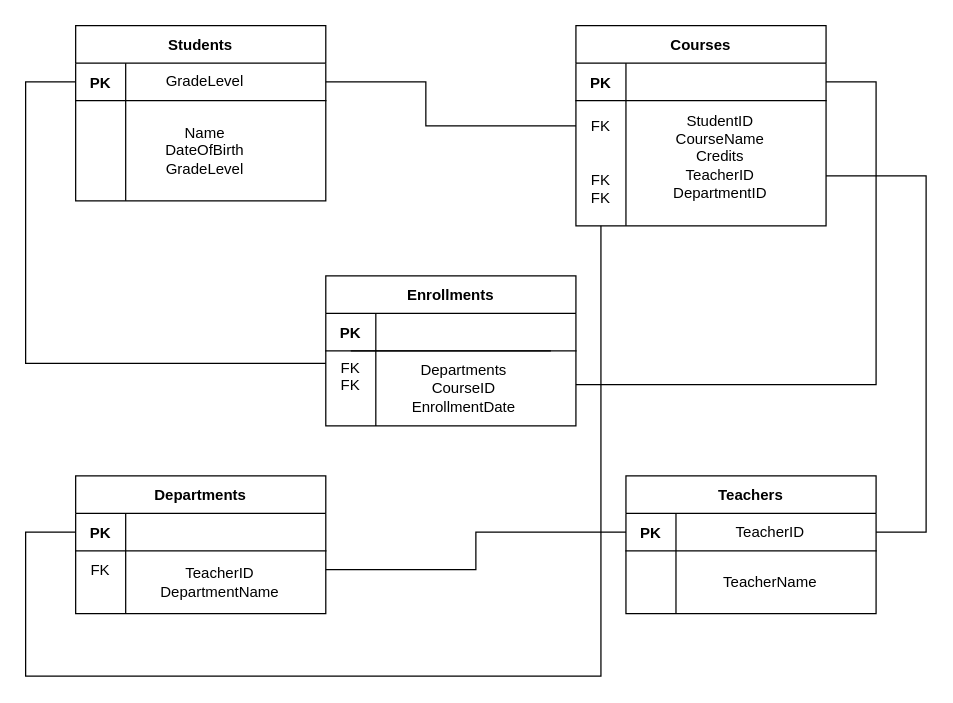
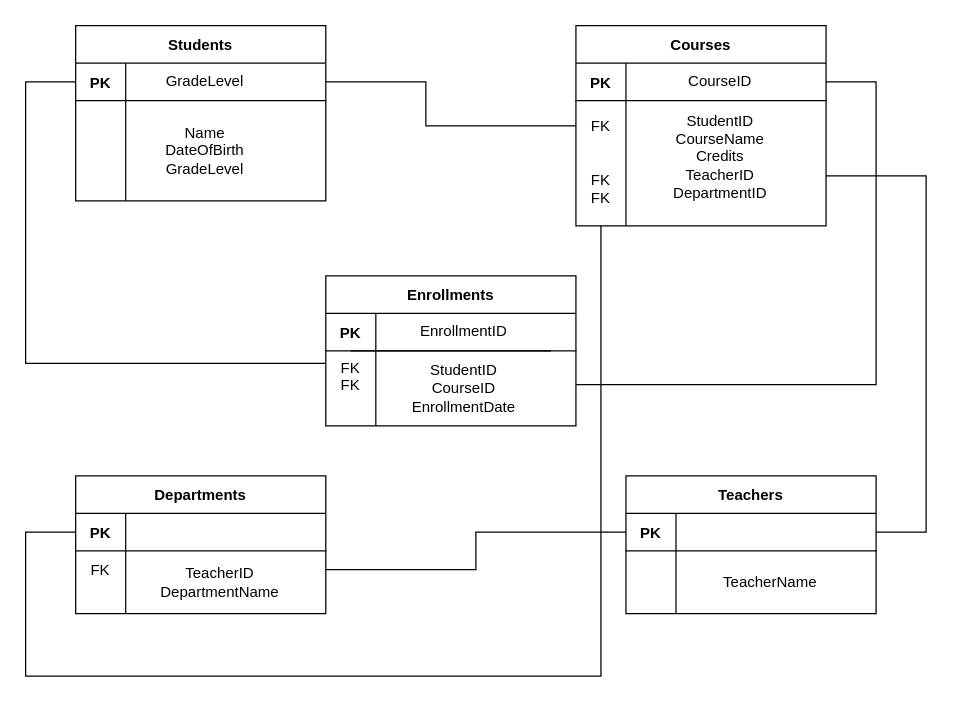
none -> (719, 82)
none -> (463, 332)
(464, 388) -> (464, 388)
(769, 532) -> none
